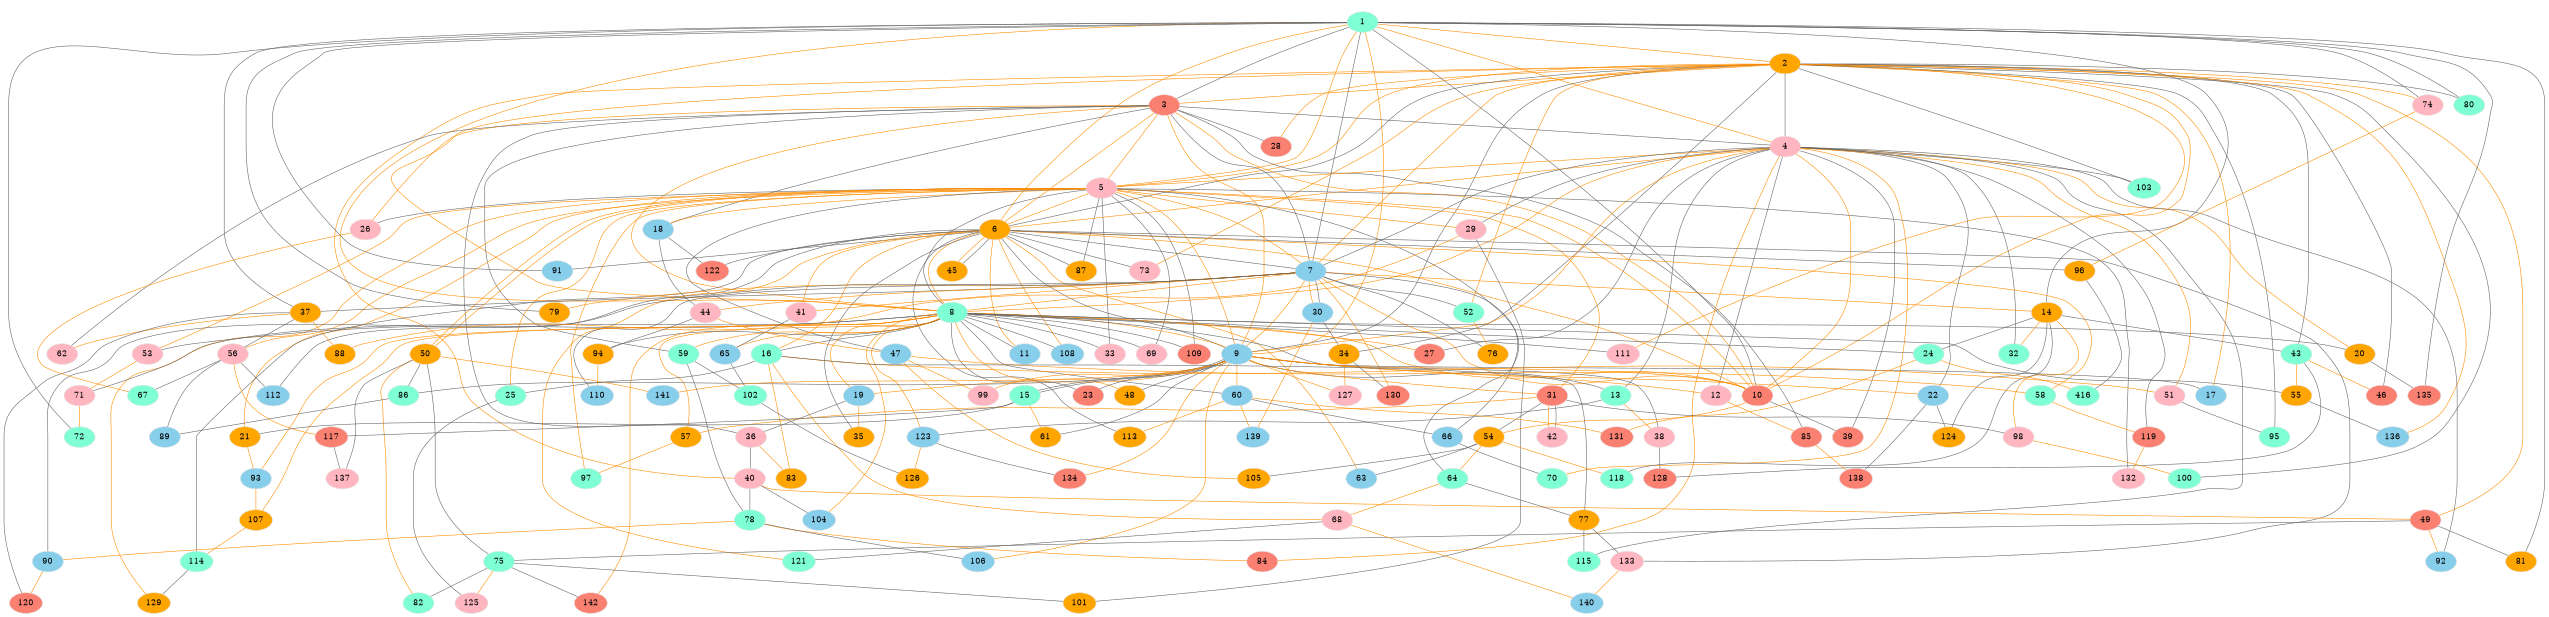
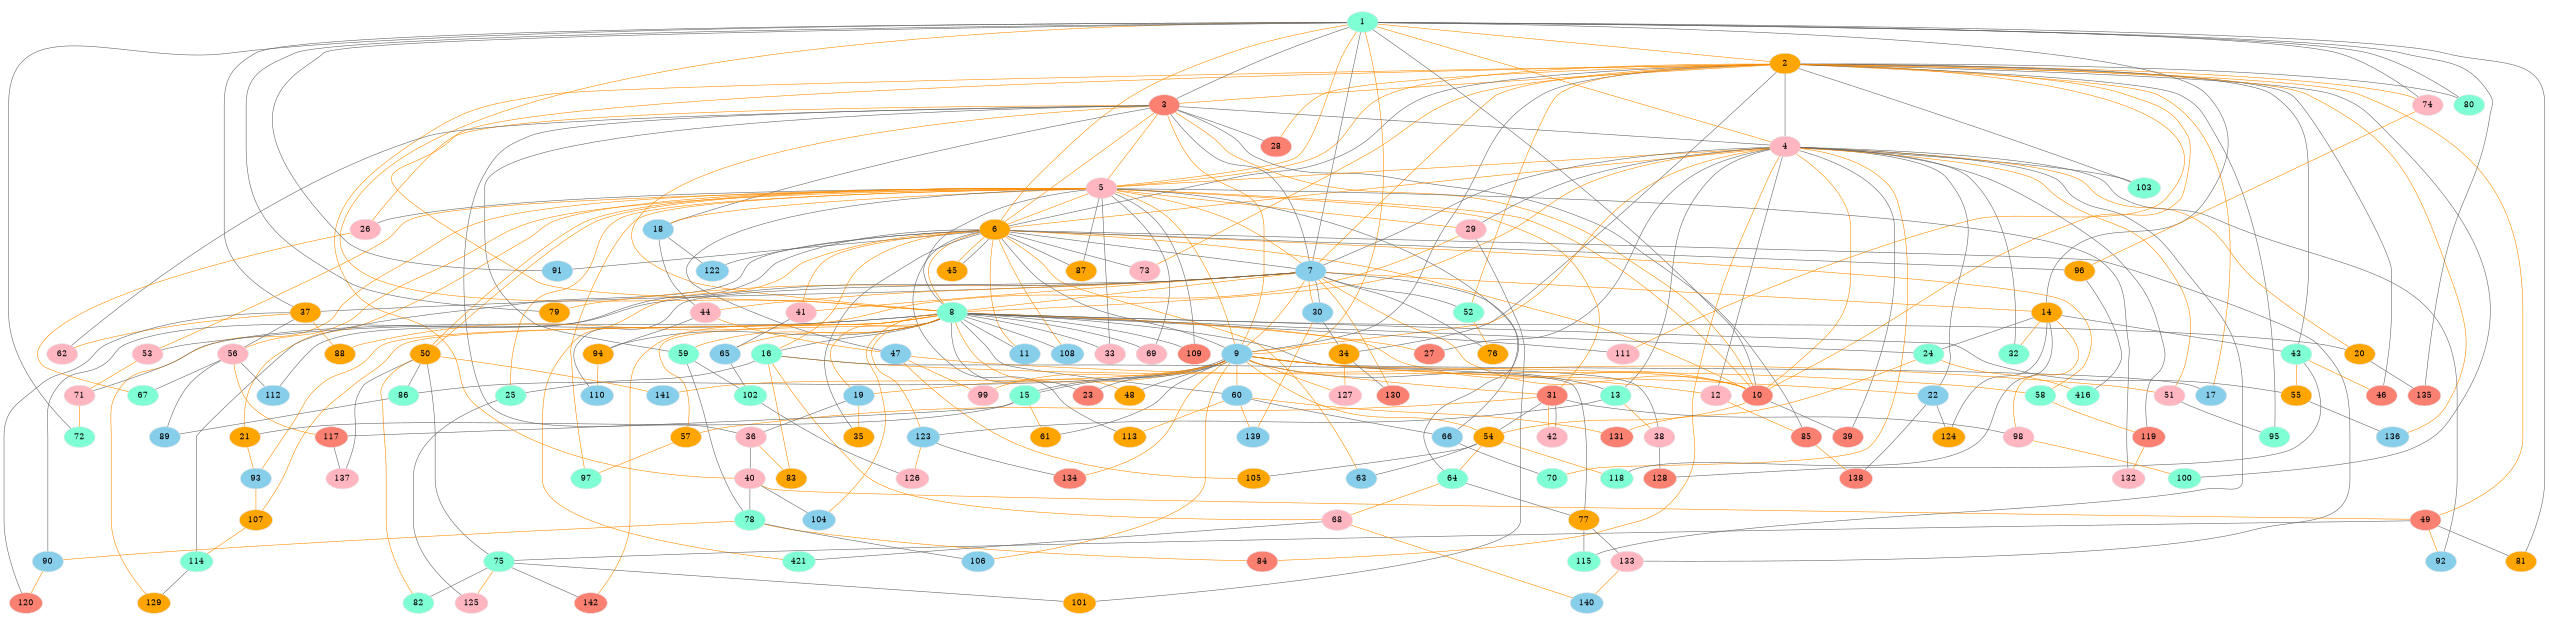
(712, 271) -> (712, 271)
(1098, 322) -> (1356, 414)
(912, 479) -> (912, 479)
(799, 562) -> (799, 562)
